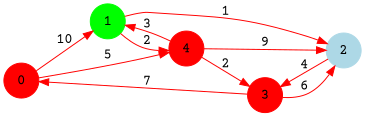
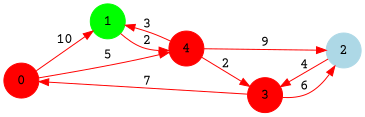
(223, 18) -> none
